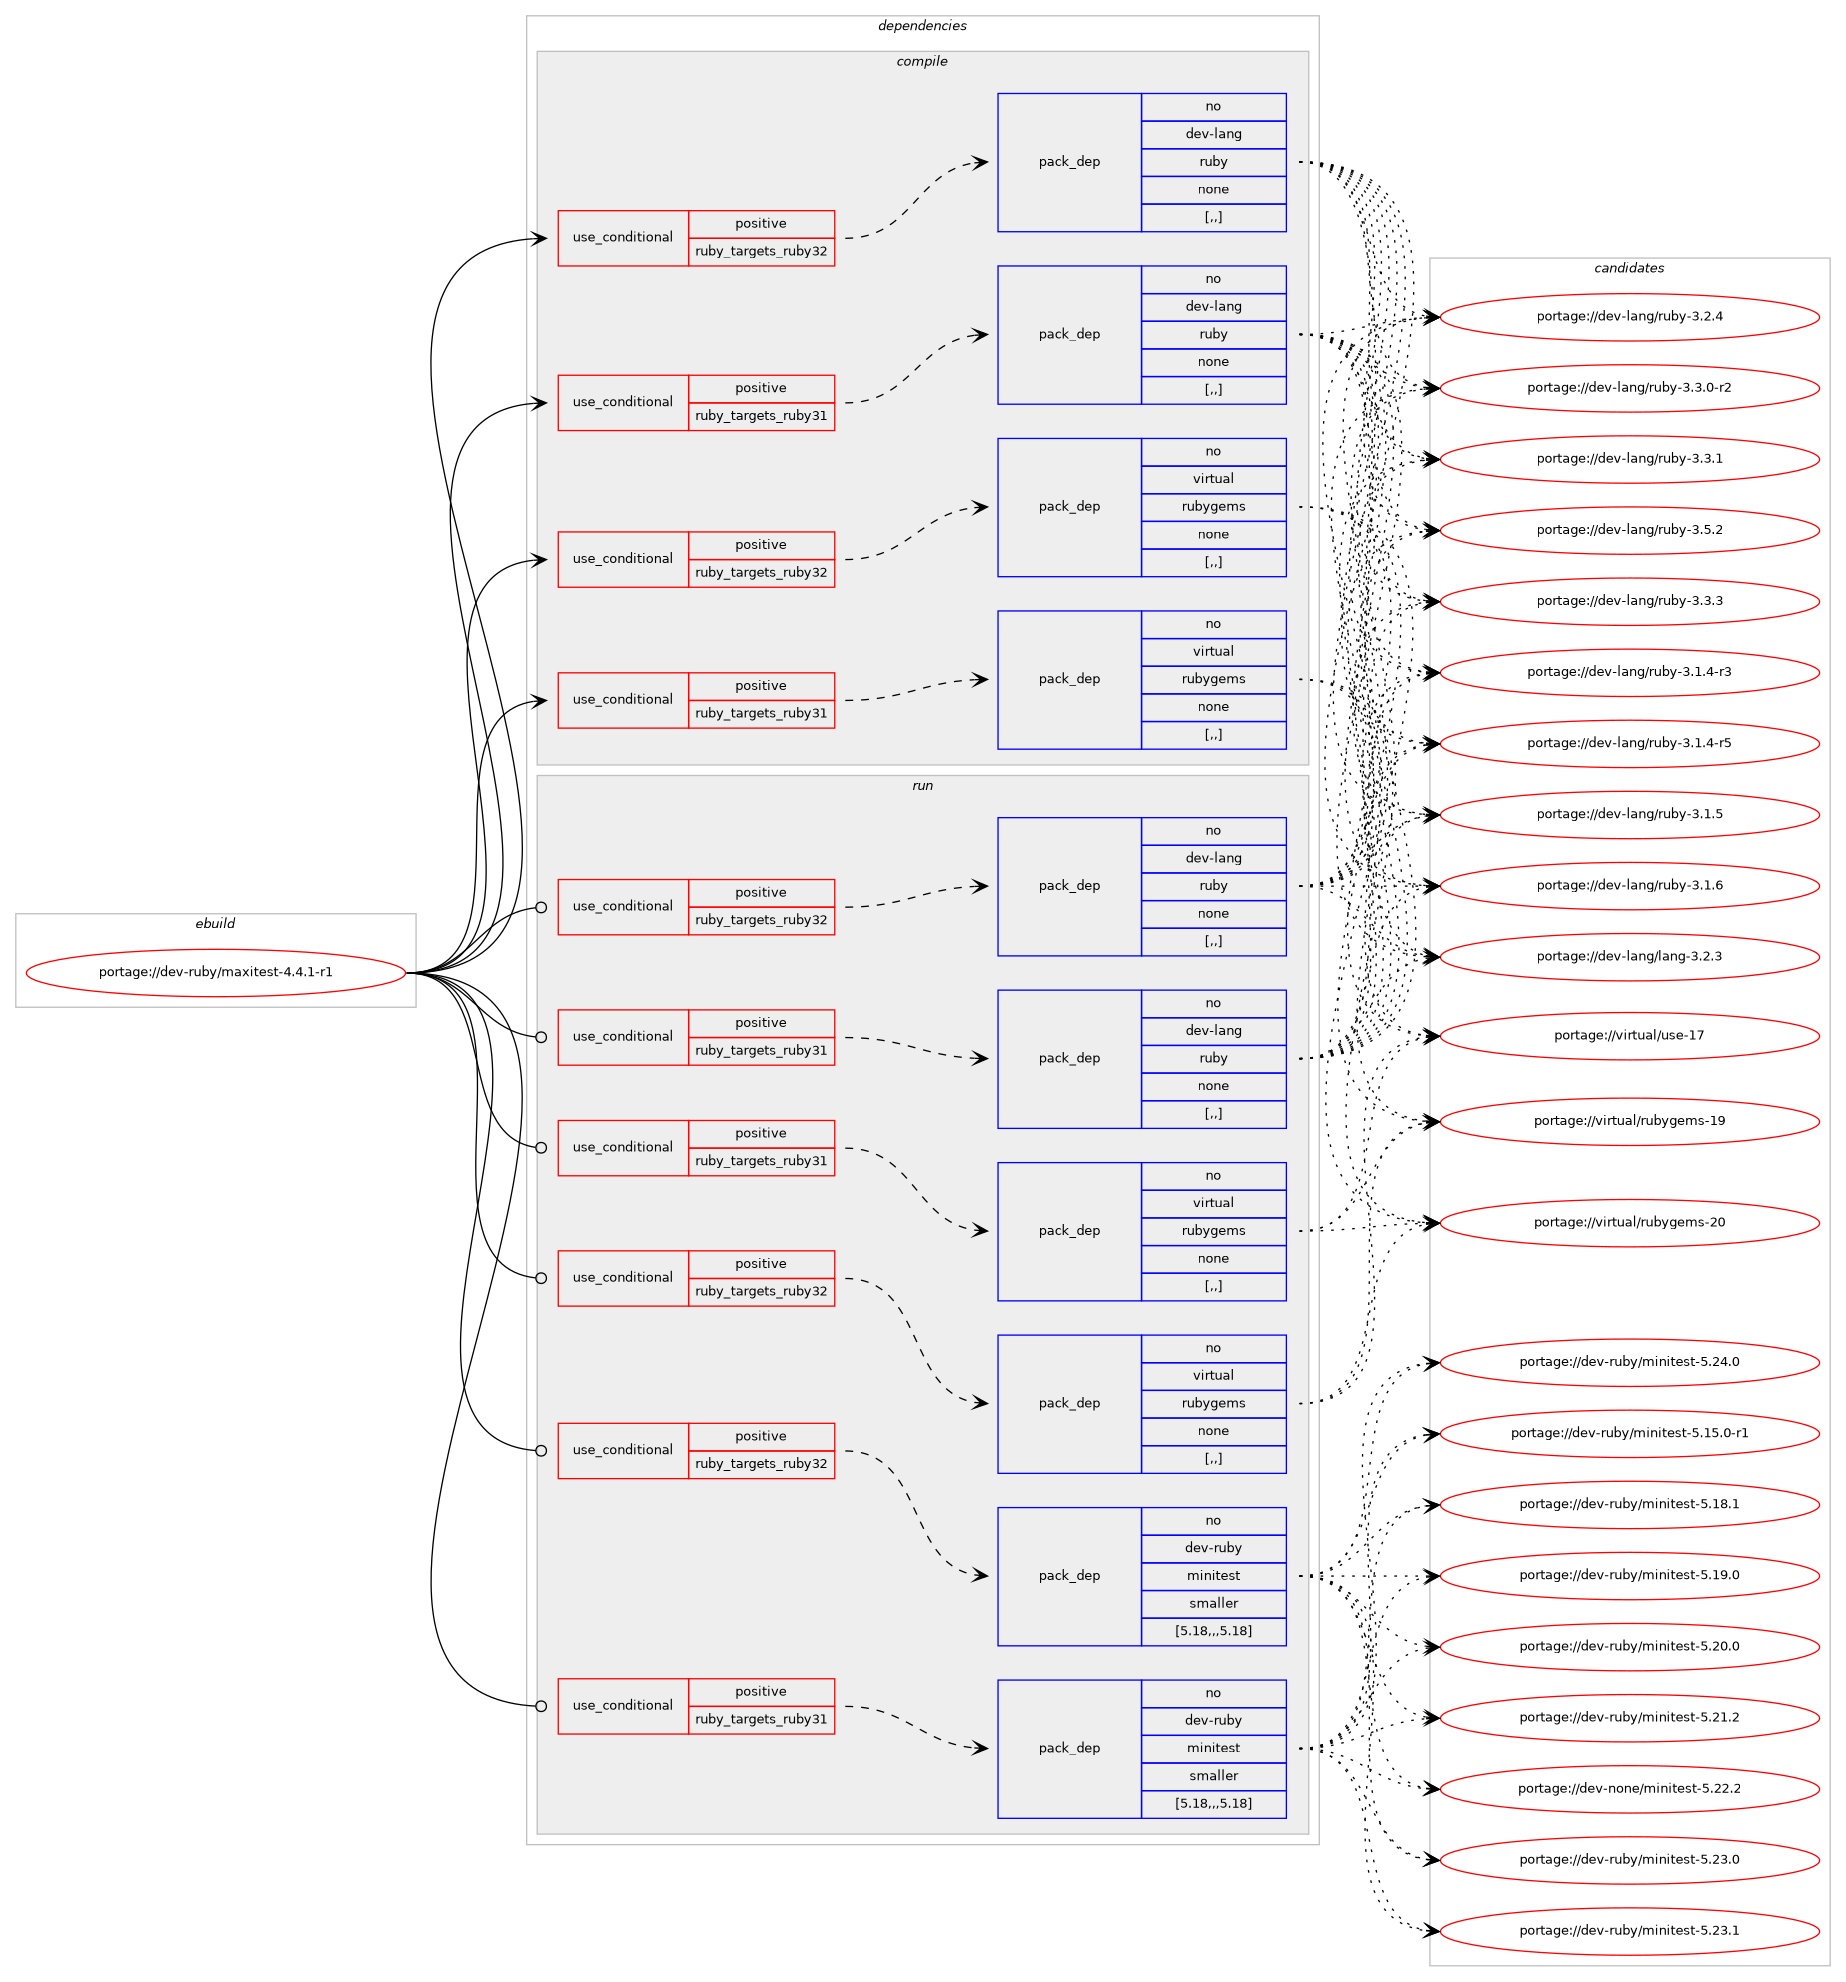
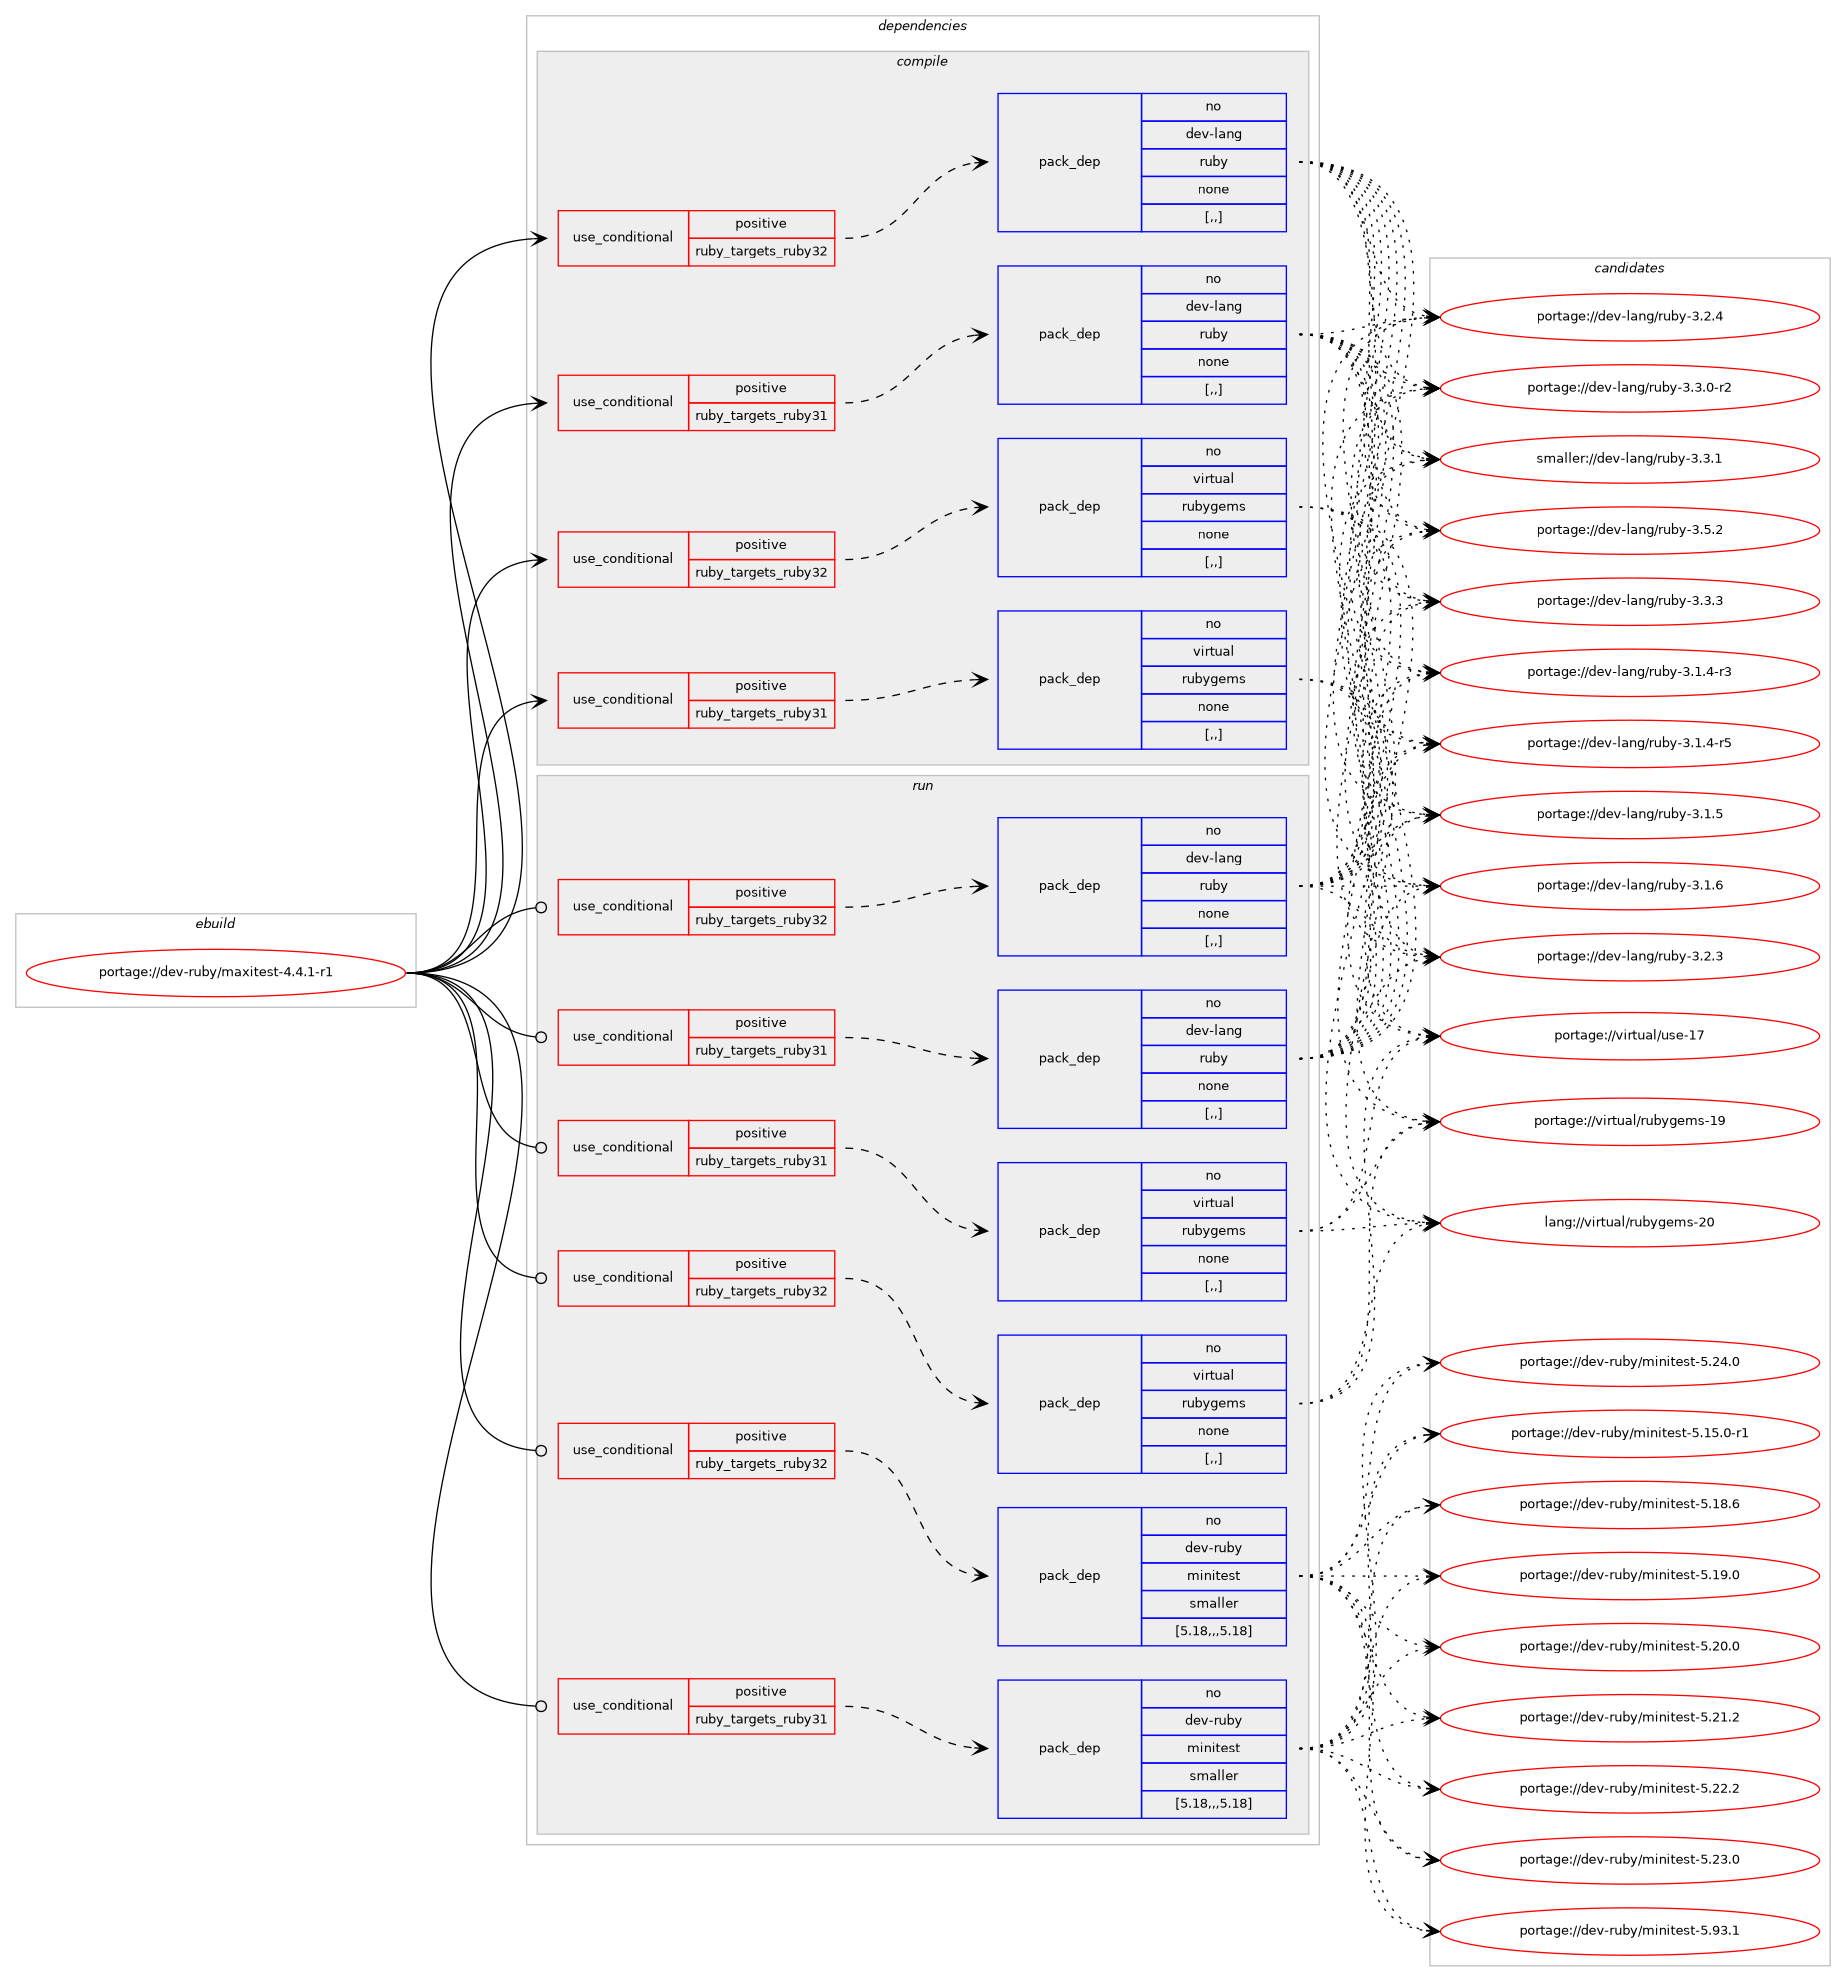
(1630, 460) -> (1630, 460)
(1630, 957) -> (1630, 957)
(1630, 1223) -> (1630, 1223)
(1630, 1505) -> (1630, 1505)
(1630, 1789) -> (1630, 1789)
(1630, 1932) -> (1630, 1932)
